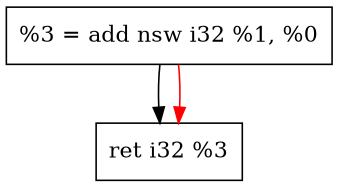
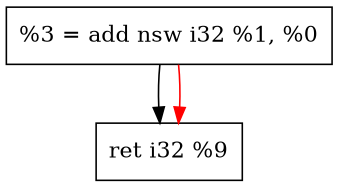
(169, 152) -> (169, 152)
